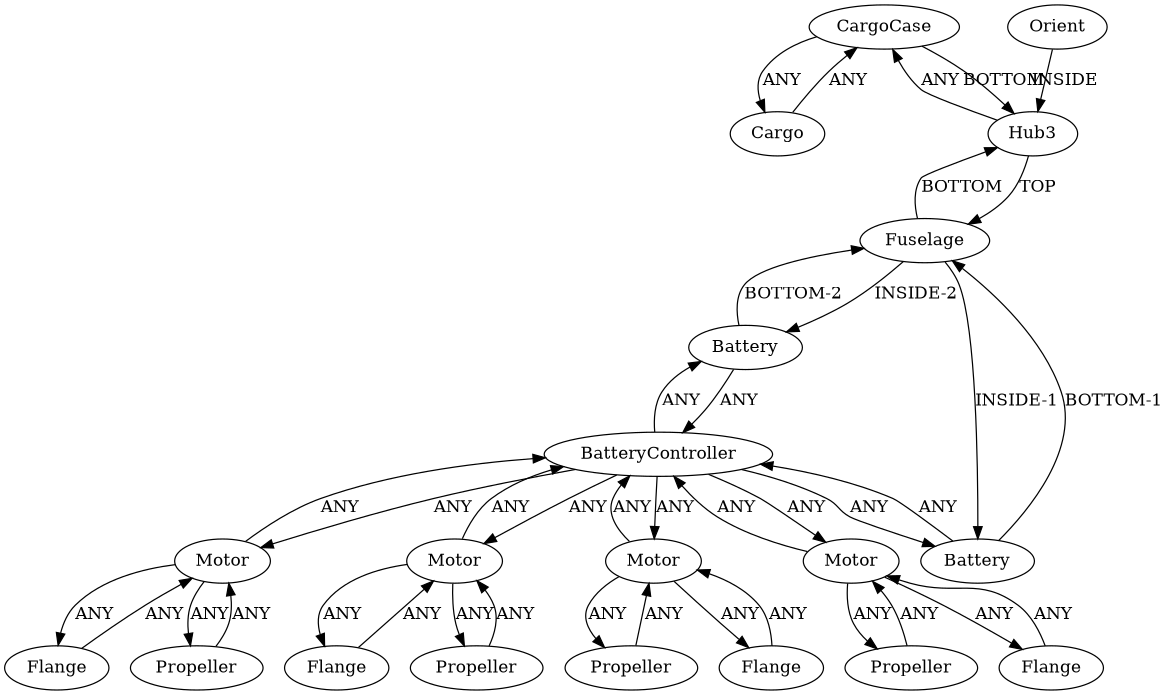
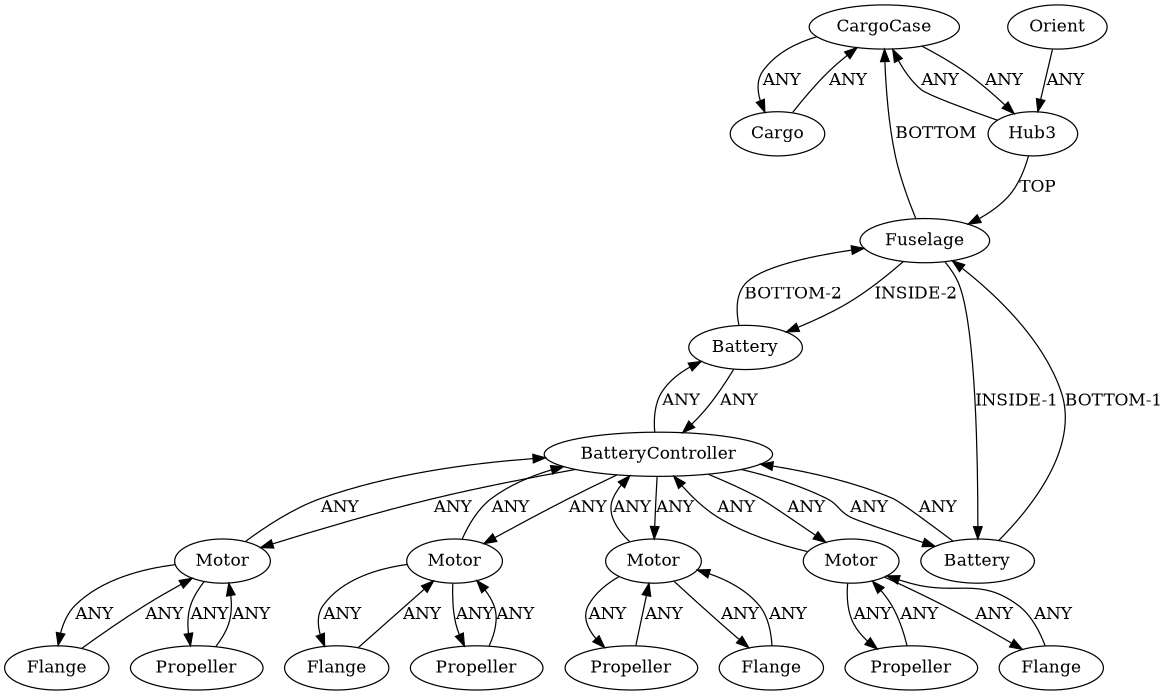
(1004, 80) -> (1004, 80)
(1065, 80) -> (1065, 80)
(933, 172) -> (893, 142)
